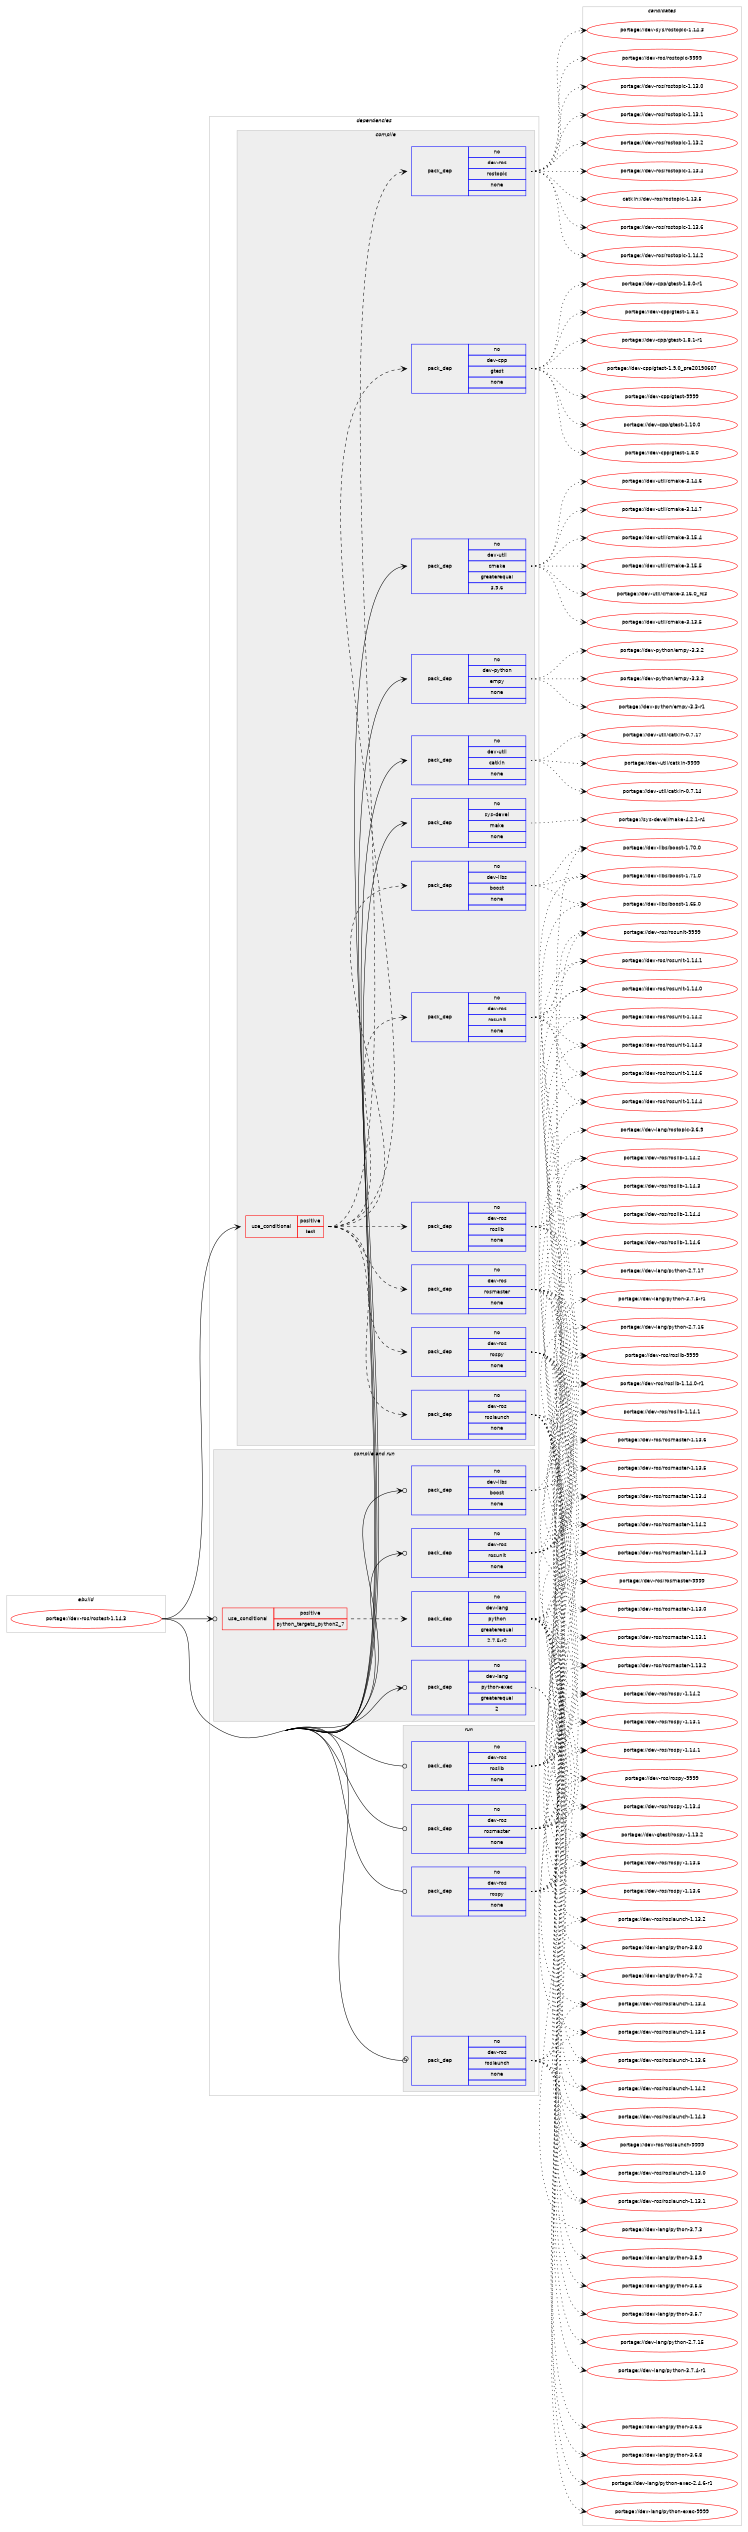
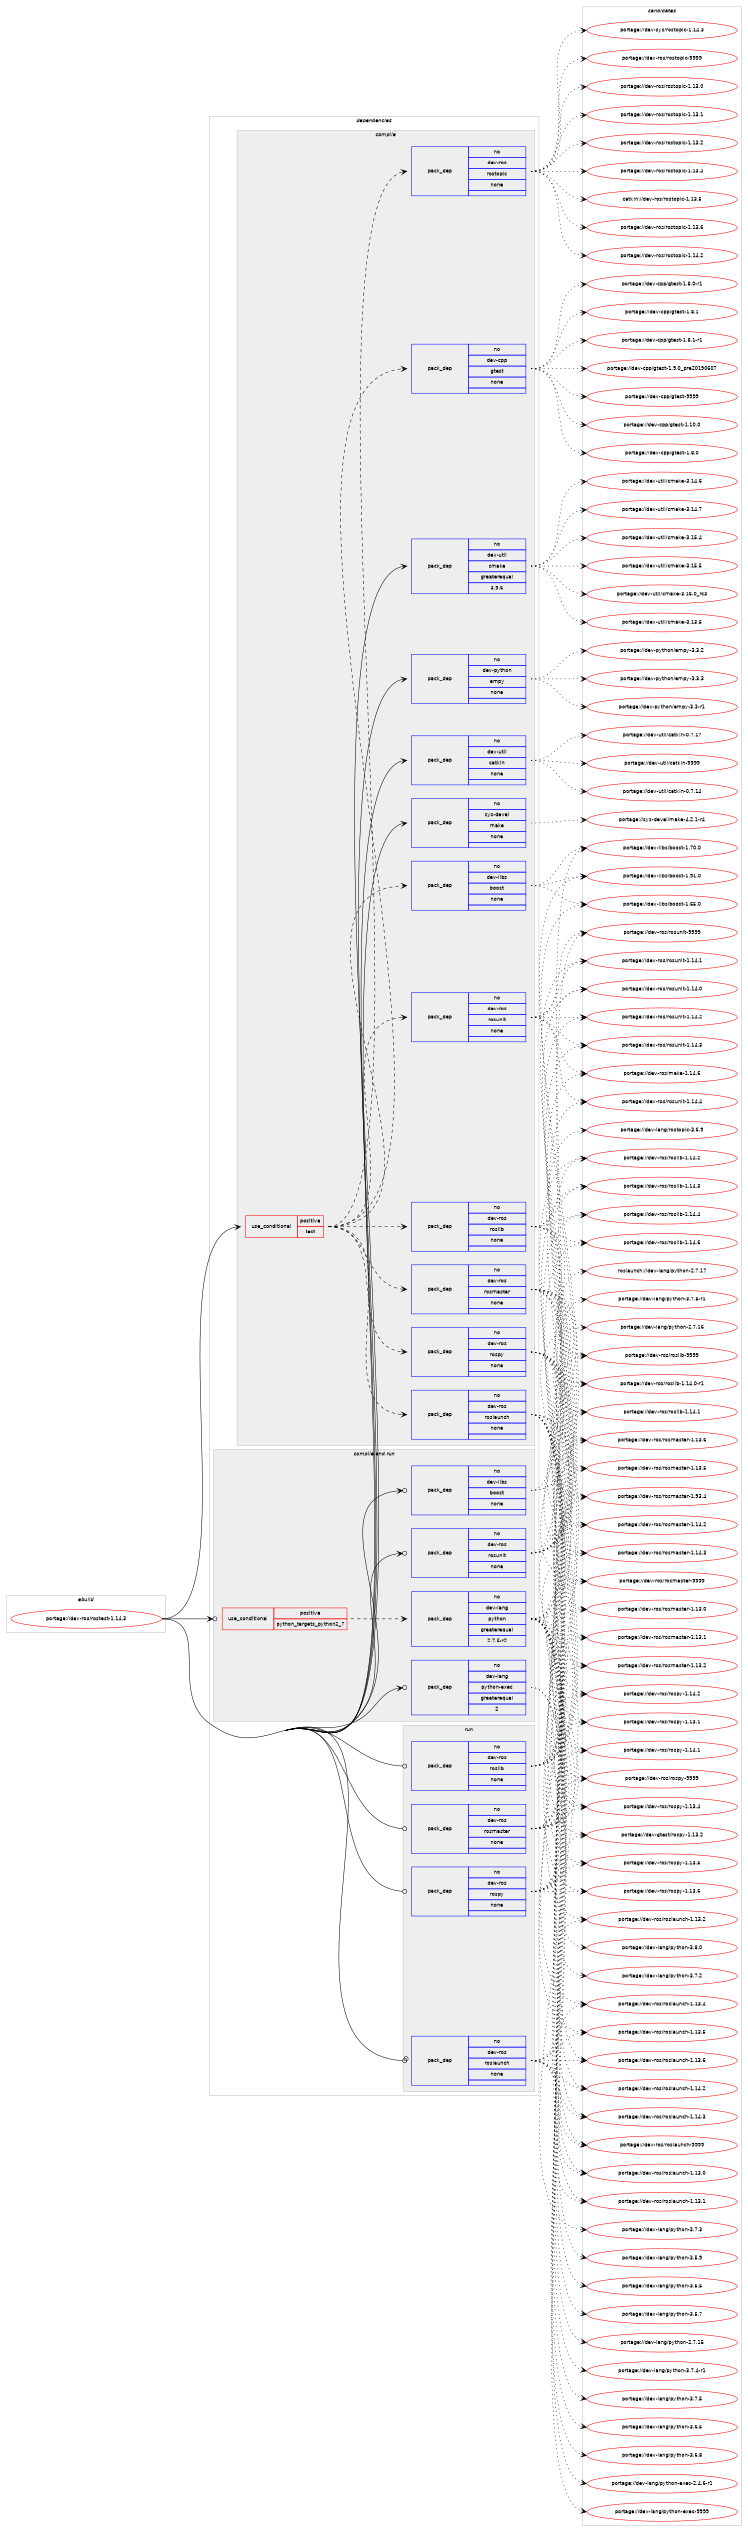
(662, 876) -> (662, 876)
(662, 1074) -> (662, 1074)
(662, 1271) -> (662, 1271)
(662, 1497) -> (662, 1497)
none -> (662, 2399)
